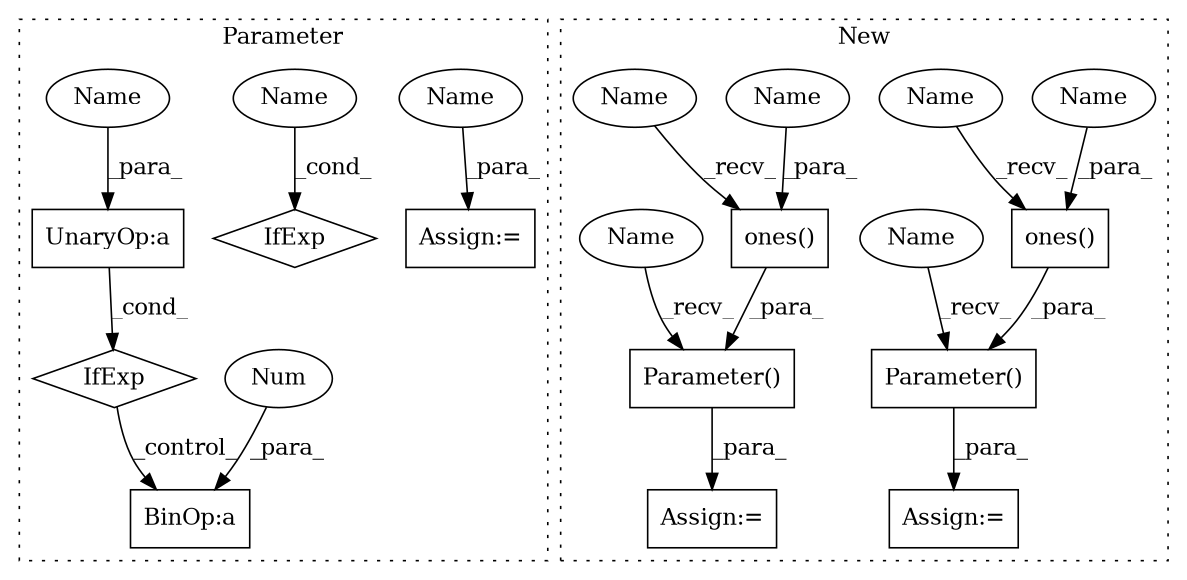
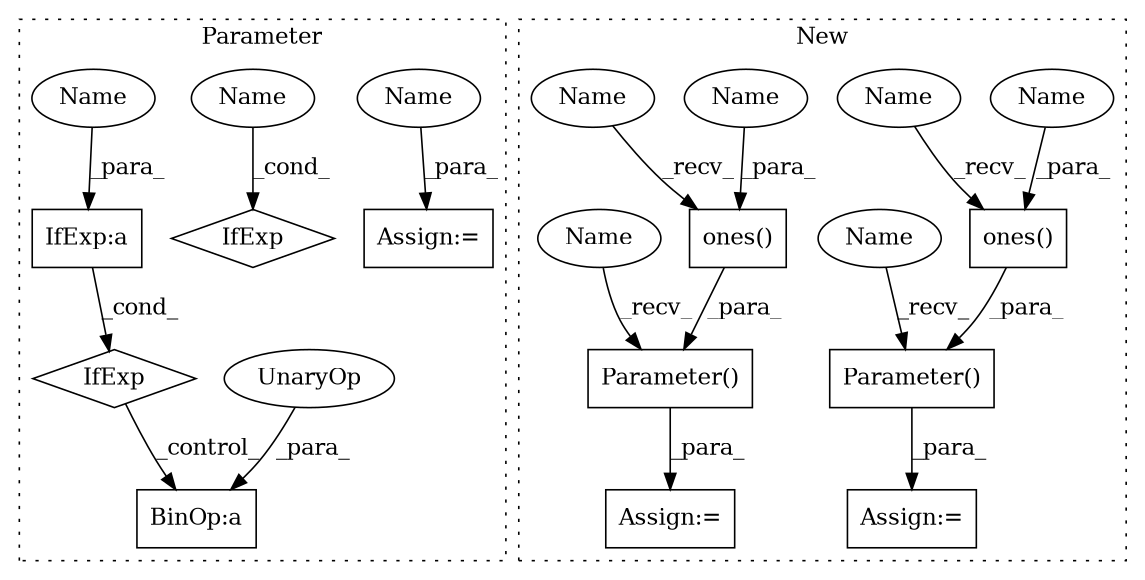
(108, 238) -> (87, 238)
(279, 379) -> (309, 379)
